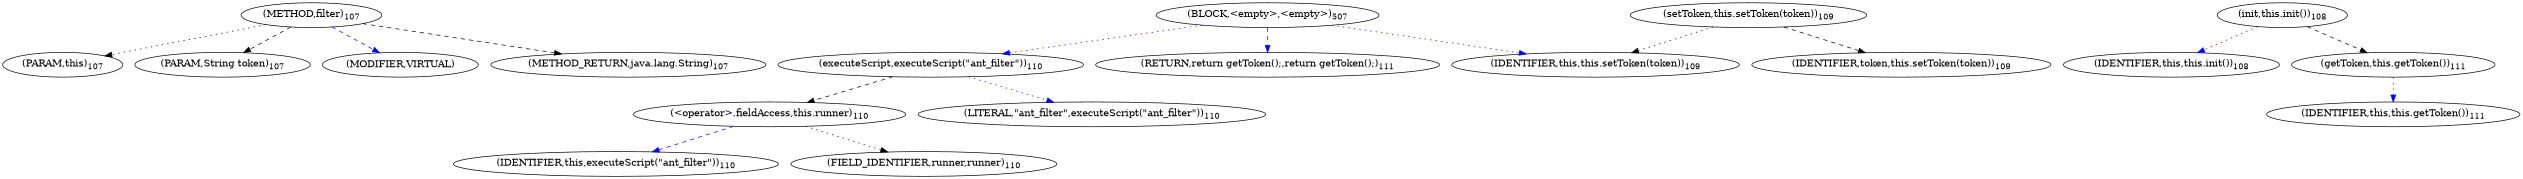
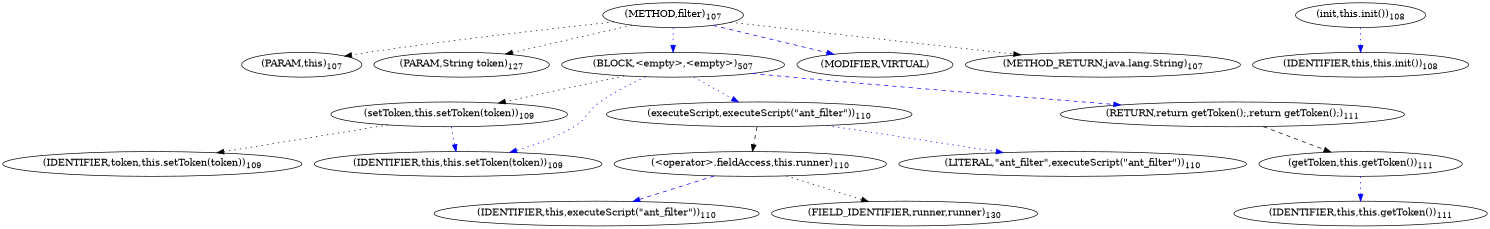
none -> (673, 37)
(270, 38) -> (572, 39)
(459, 38) -> (872, 38)
(2334, 38) -> (1294, 138)
(1676, 39) -> (453, 136)
(1821, 39) -> (306, 138)
(277, 64) -> (516, 64)
none -> (565, 89)
(1013, 163) -> (993, 213)
